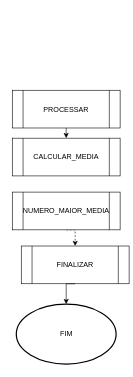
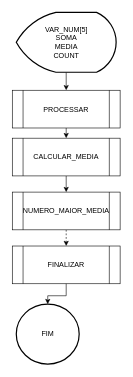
none -> (66, 42)
none -> (66, 84)
none -> (66, 186)
(75, 265) -> (66, 265)
(66, 335) -> (48, 335)
